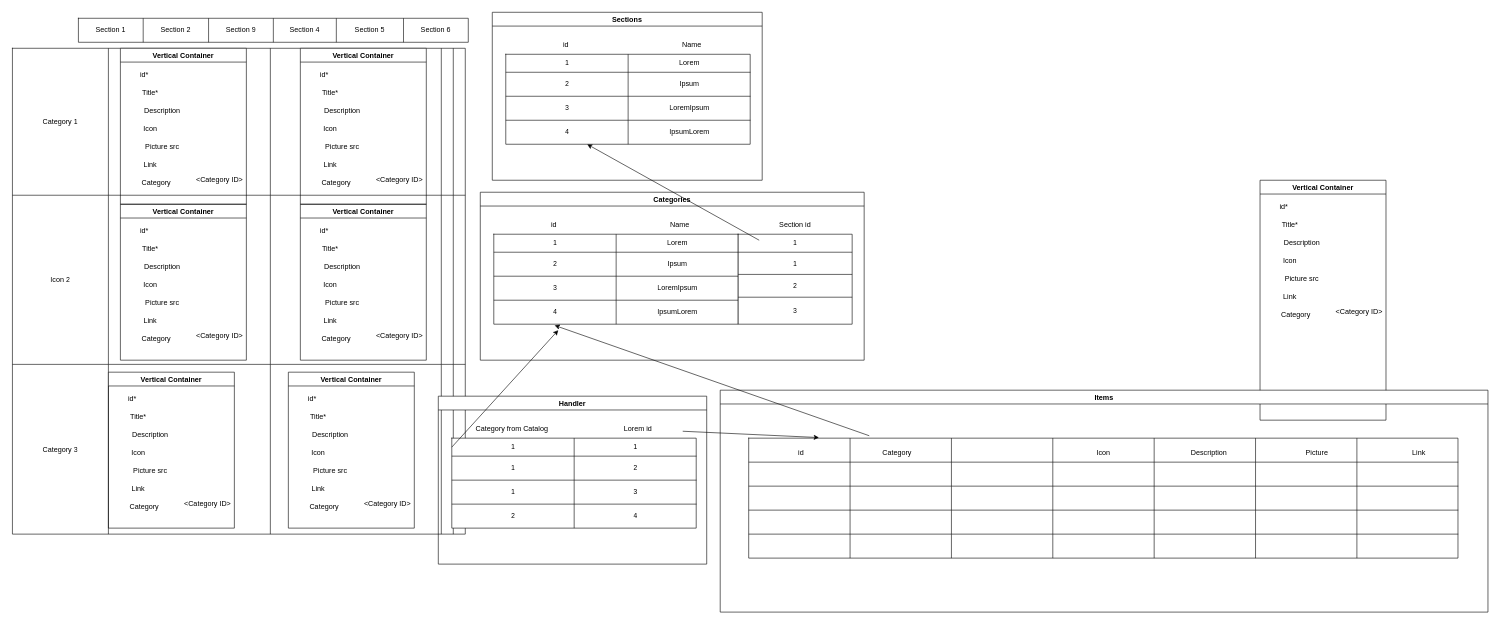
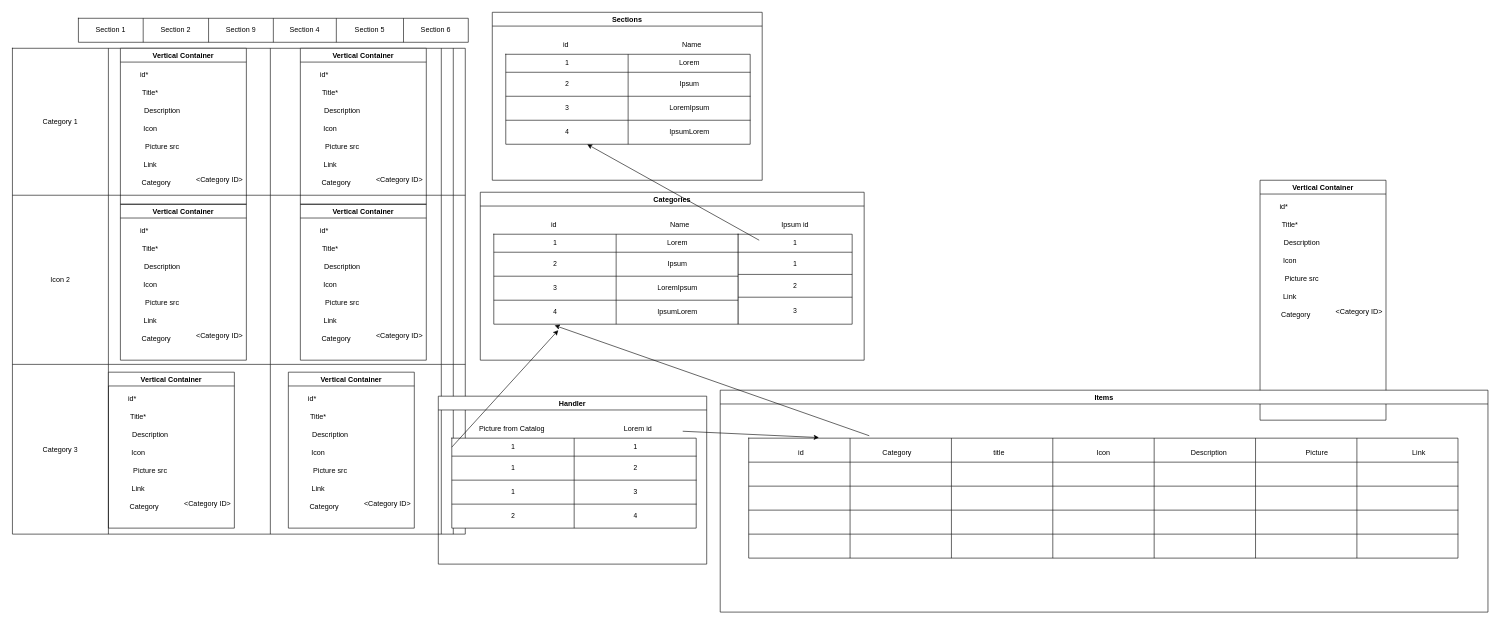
(795, 225) -> (795, 225)
(512, 429) -> (512, 429)
none -> (999, 453)
